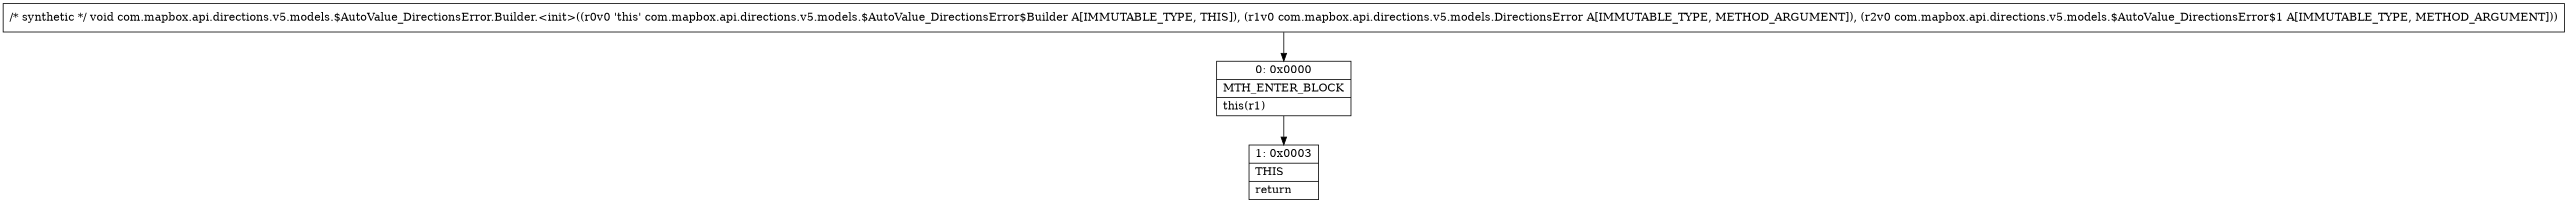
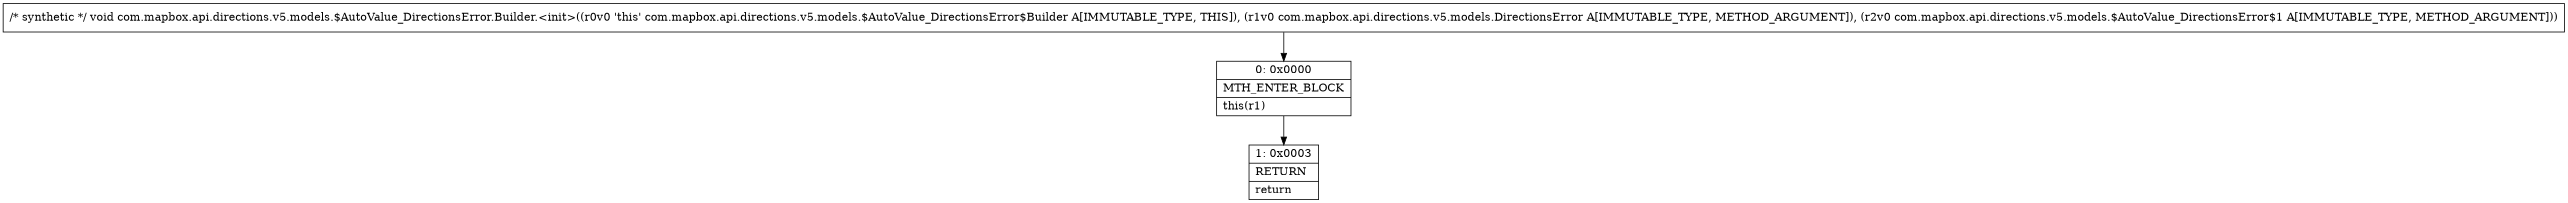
(1270, 172) -> (1281, 172)
